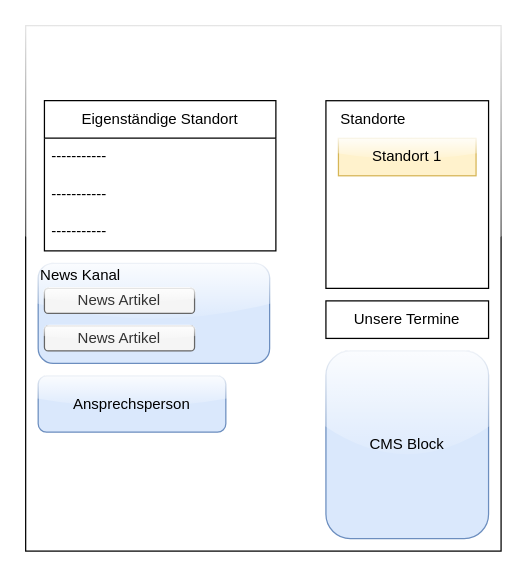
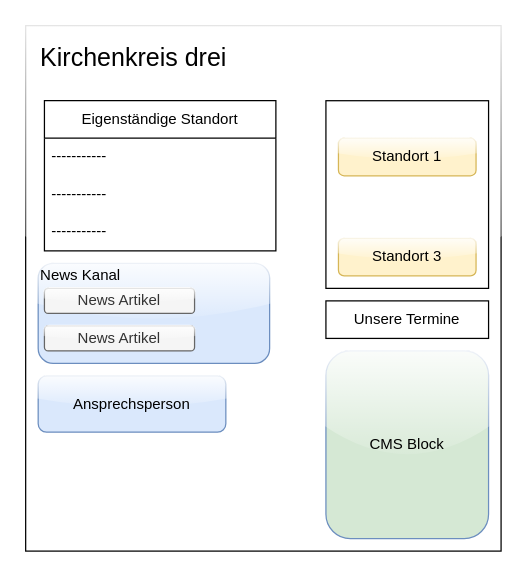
none -> (213, 57)
(376, 119) -> none
(407, 157) -> (407, 157)
none -> (407, 257)
(407, 444) -> (407, 444)
